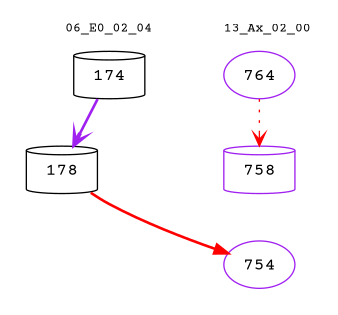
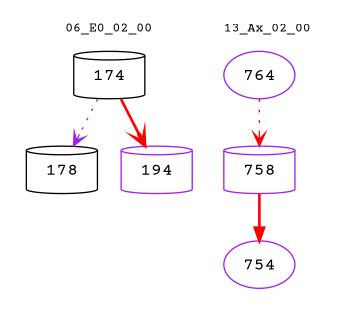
(109, 28) -> (109, 28)
(89, 117) -> (89, 117)
none -> (157, 170)
(151, 224) -> (259, 211)
